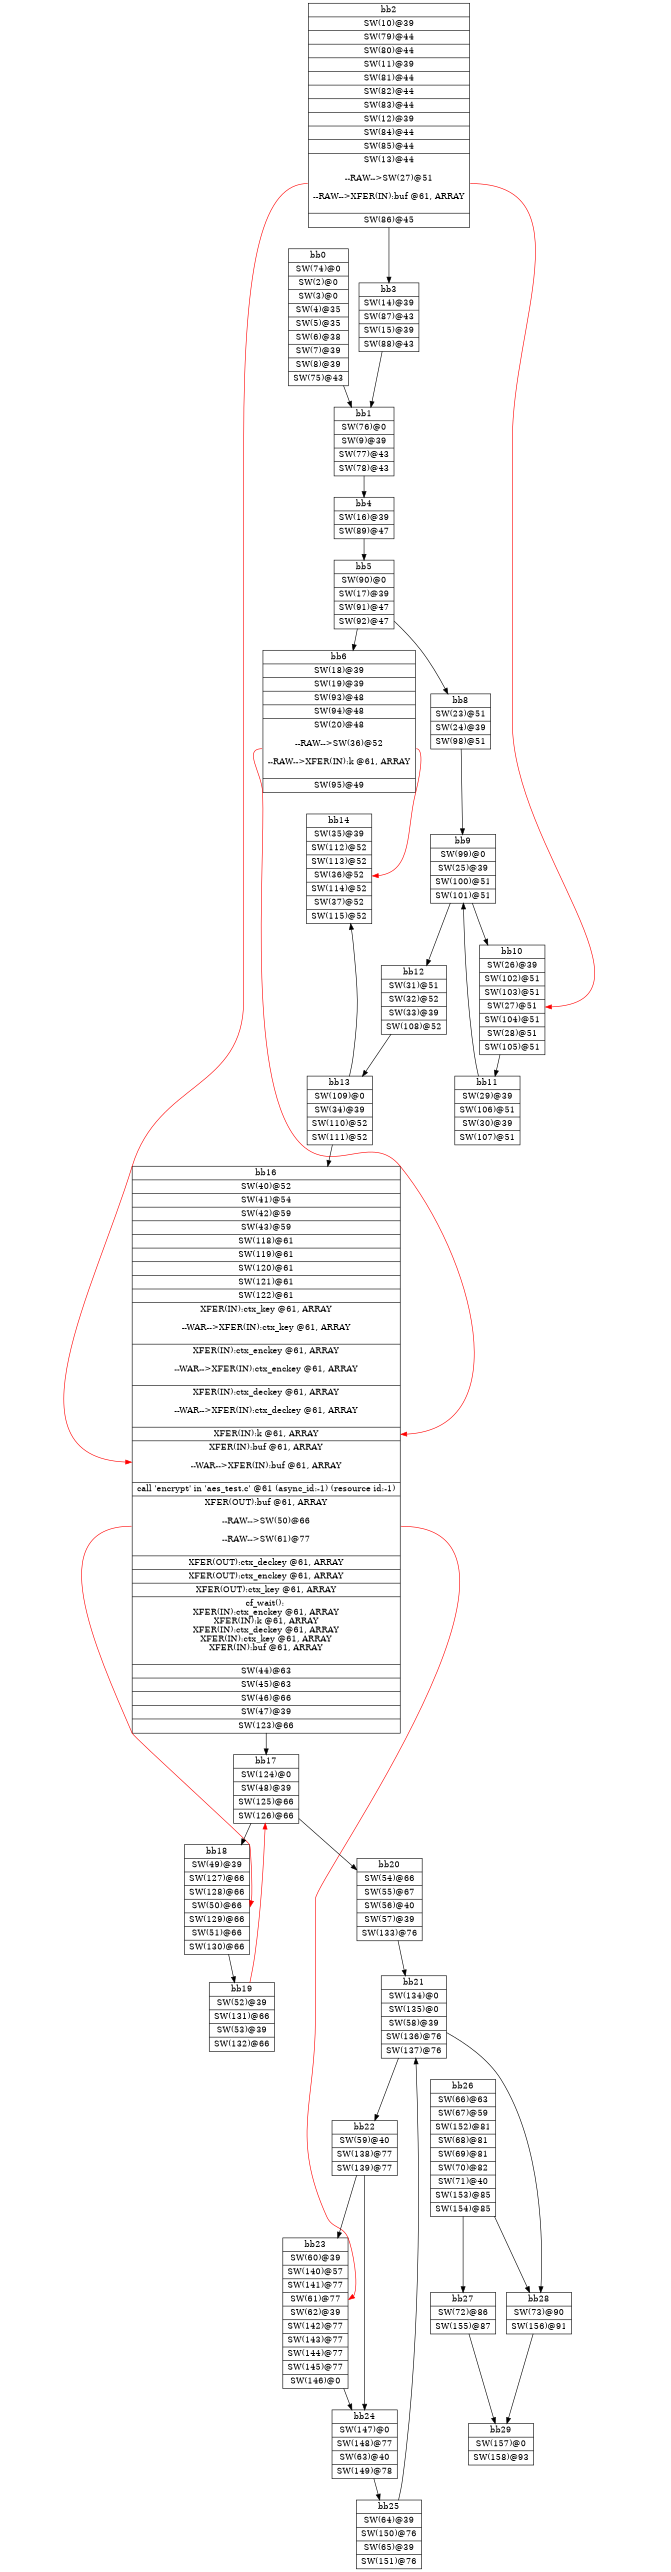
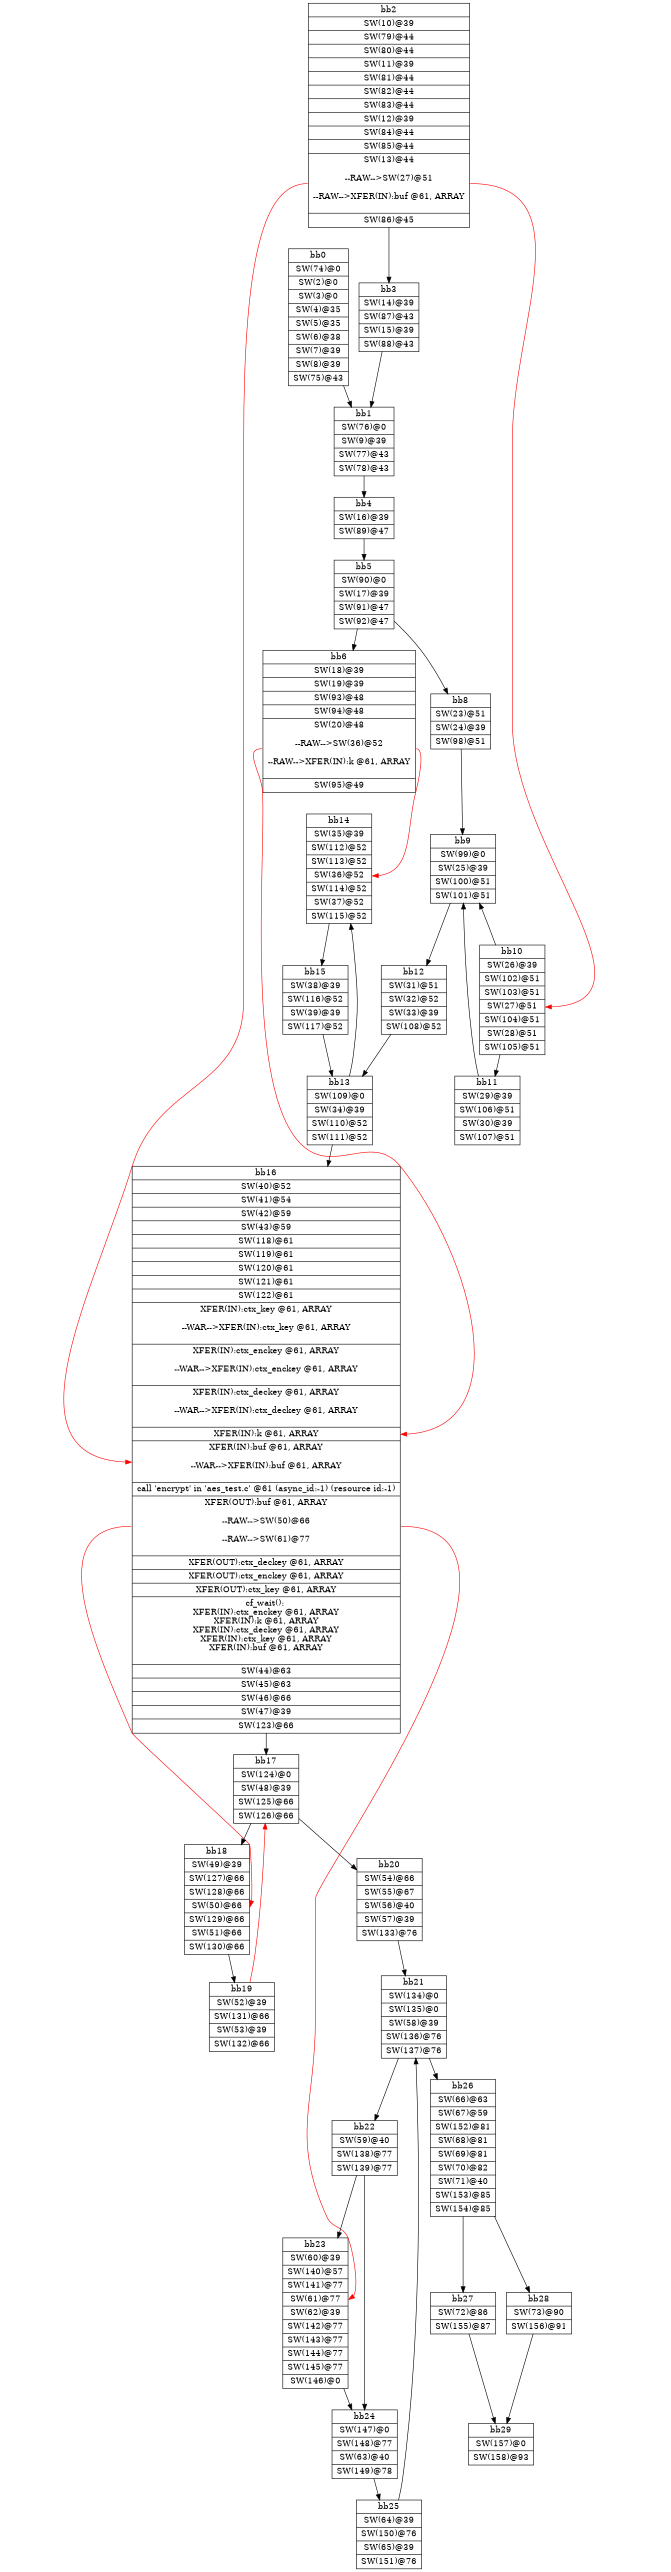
(479, 921) -> (489, 927)
none -> (315, 1000)
(528, 2144) -> (432, 2066)
